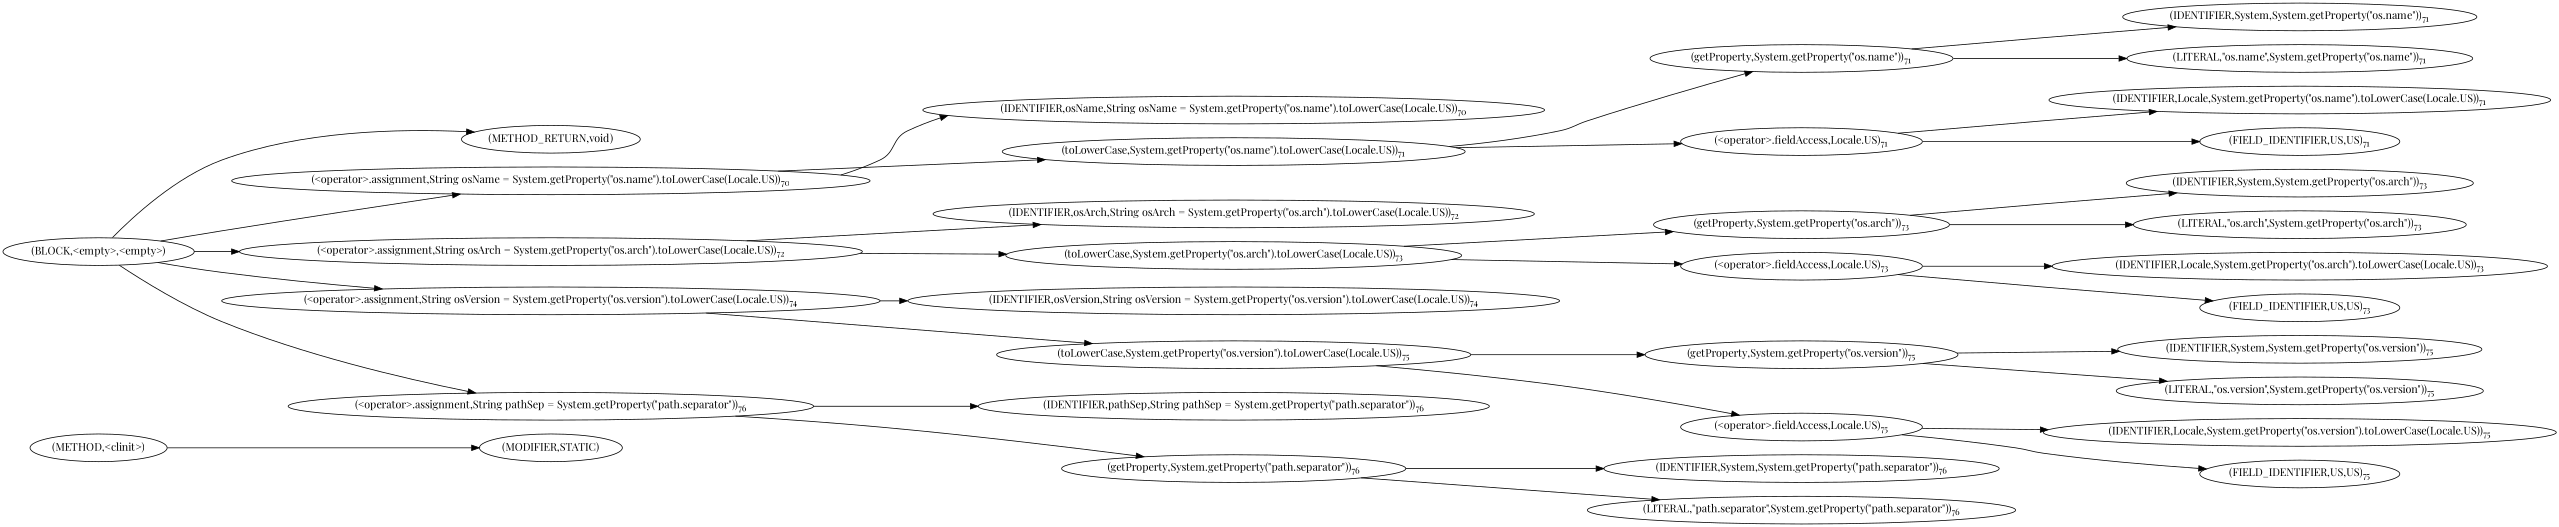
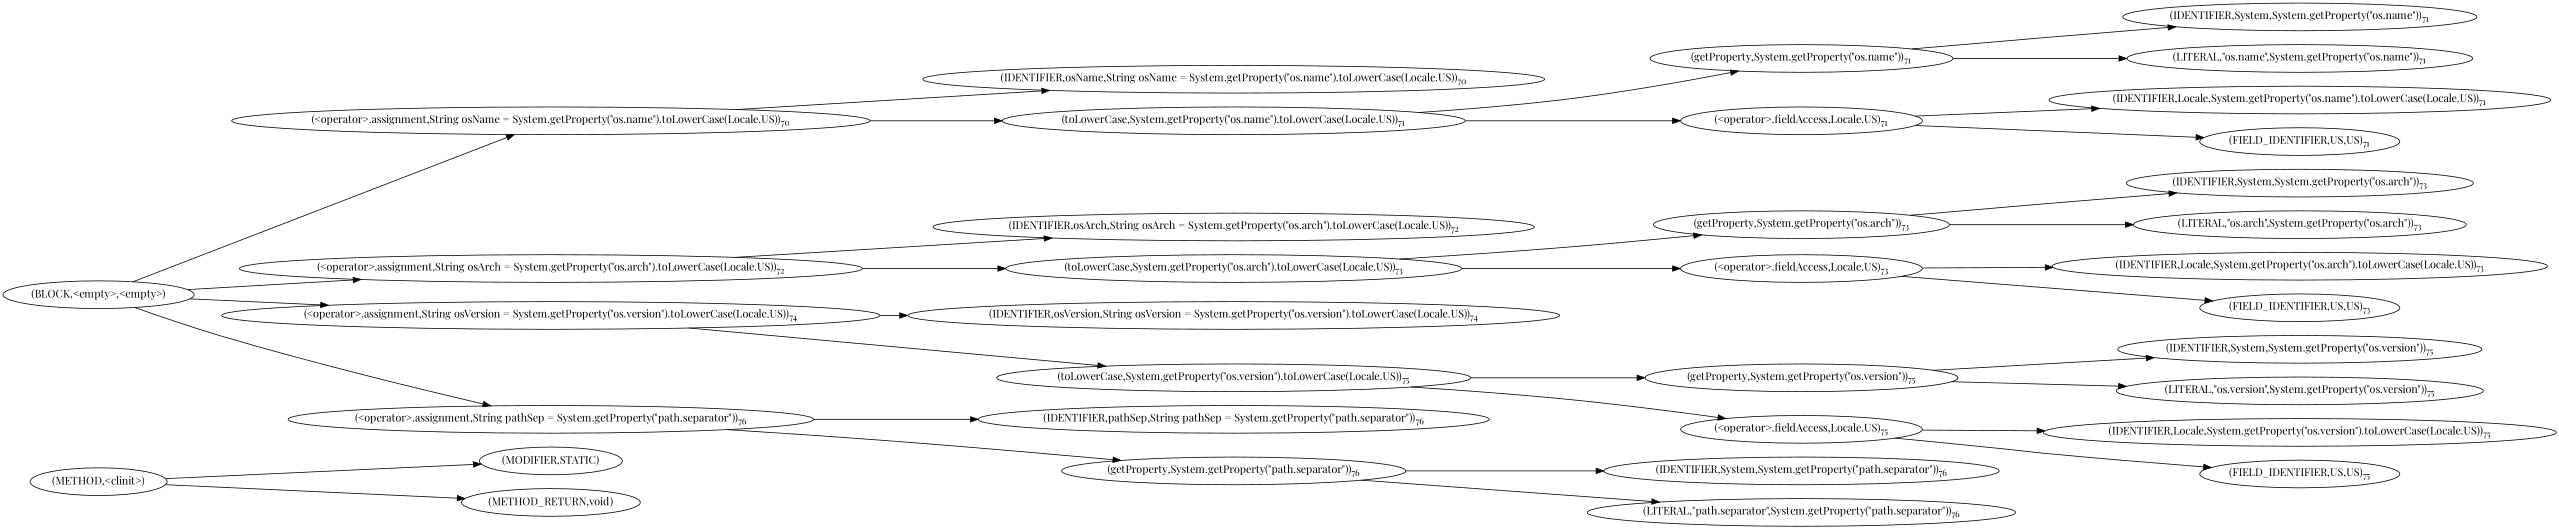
(276, 145) -> (311, 491)
